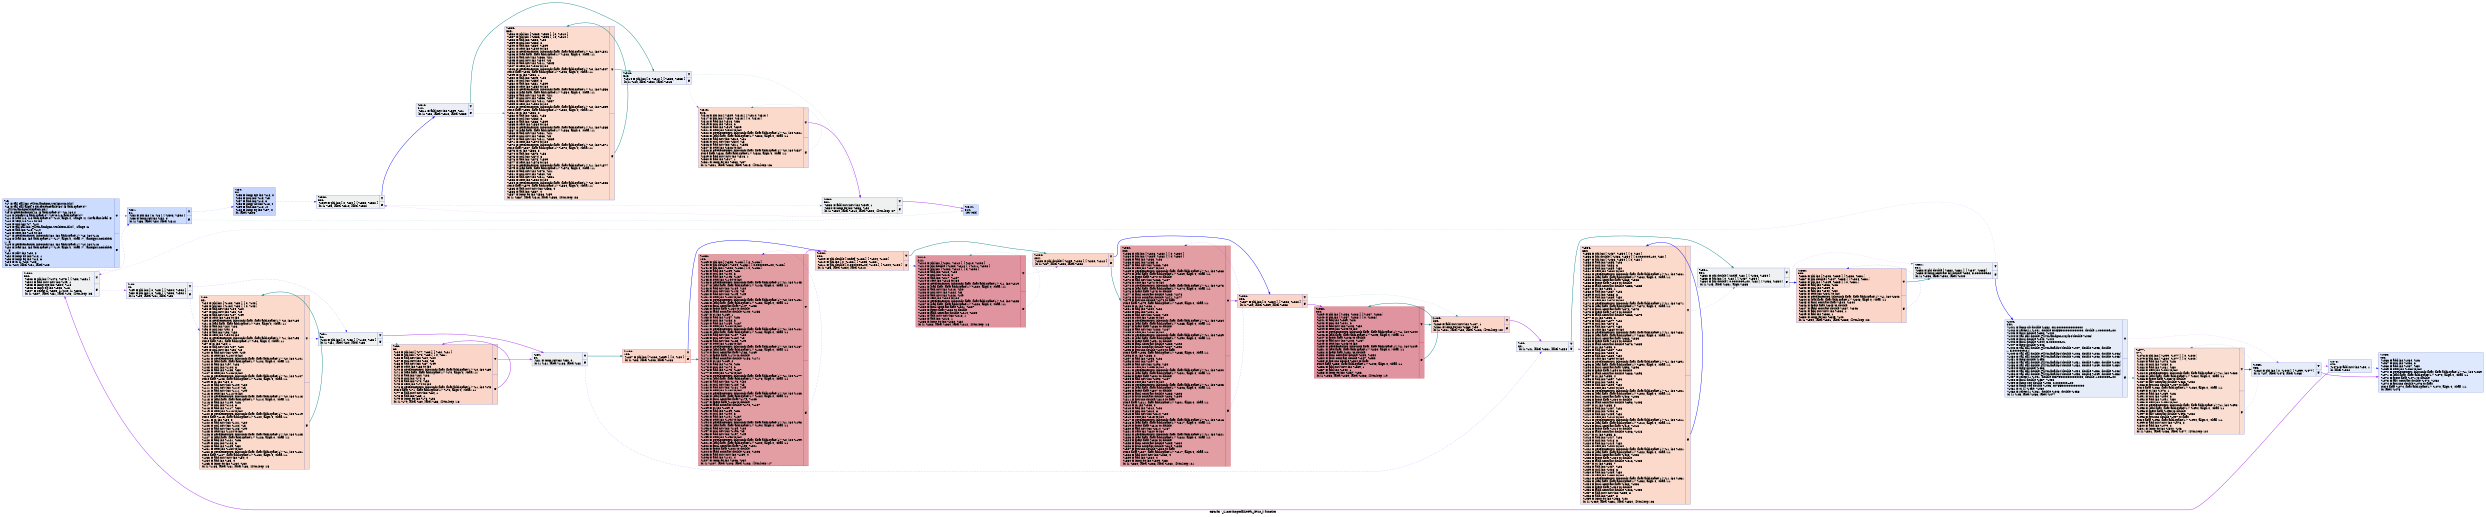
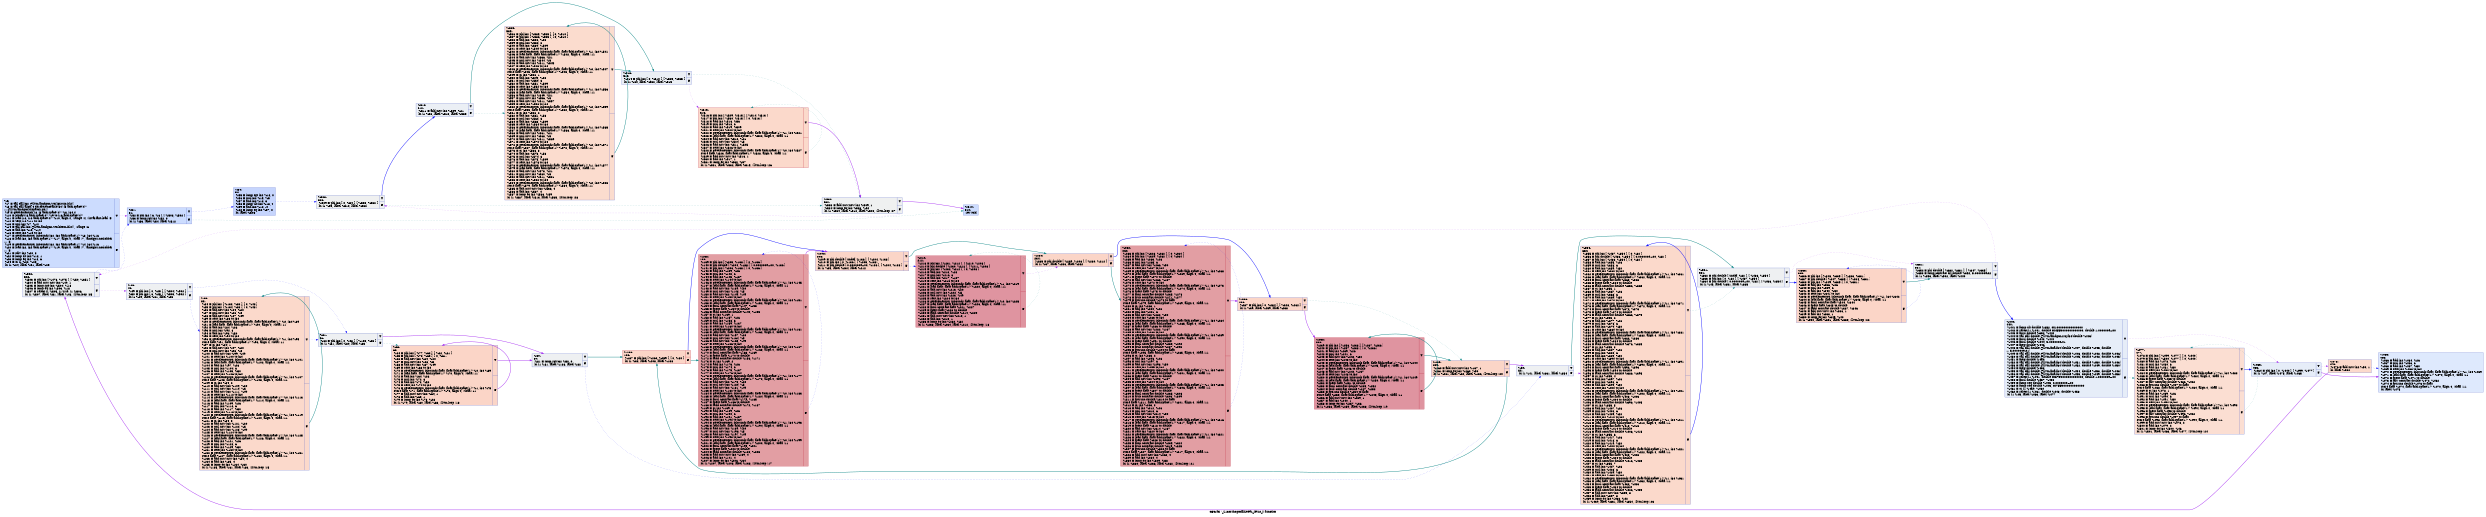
(753, 138) -> (753, 138)
(1724, 285) -> (1724, 285)
(2350, 366) -> (2350, 366)
none -> (1072, 472)
